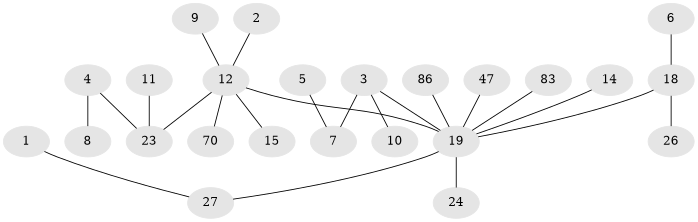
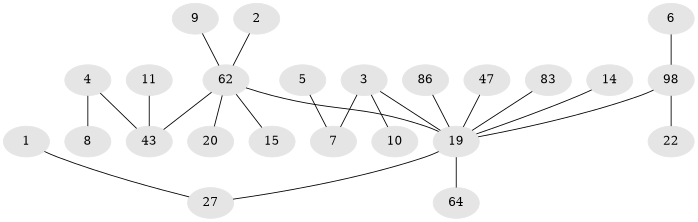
(226, 80) -> (226, 80)
(671, 80) -> (671, 80)
(149, 142) -> (149, 142)
(211, 142) -> (211, 142)
(671, 142) -> (671, 142)
(456, 203) -> (456, 203)
